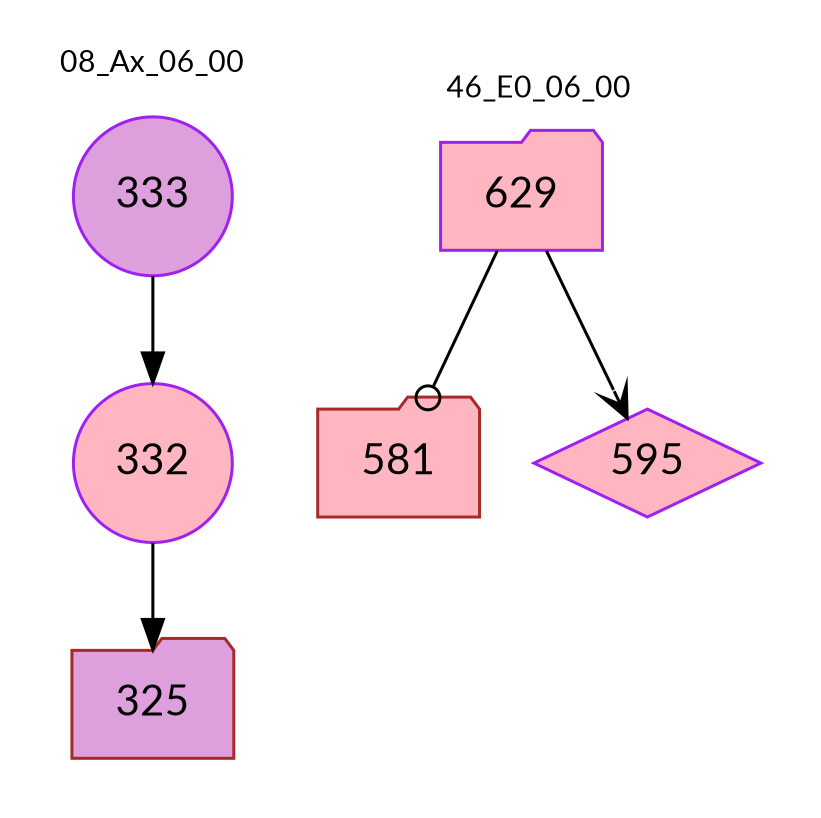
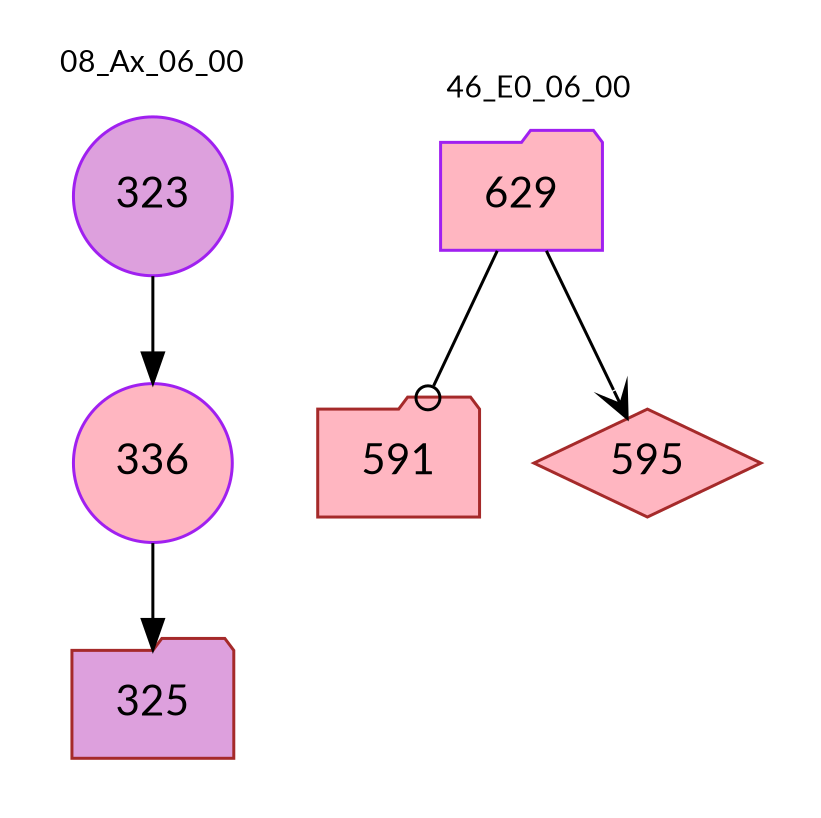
(153, 196) -> (153, 196)
(153, 463) -> (153, 463)
(399, 463) -> (399, 463)
(647, 463) -> (647, 463)
